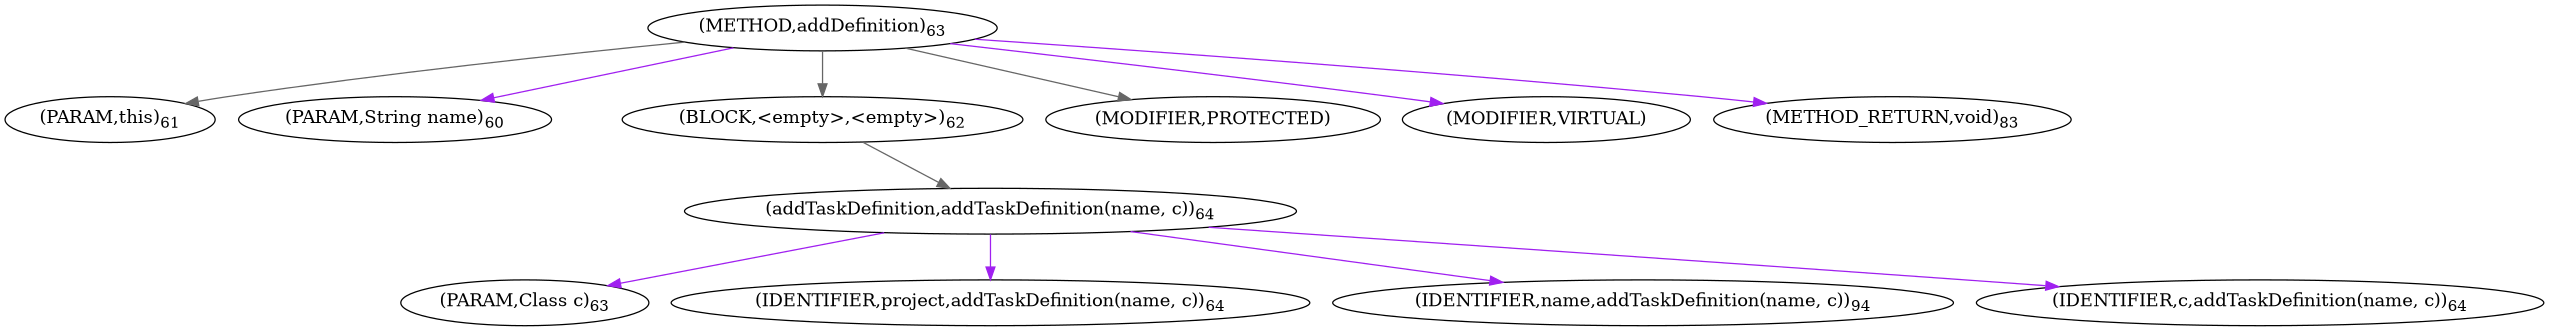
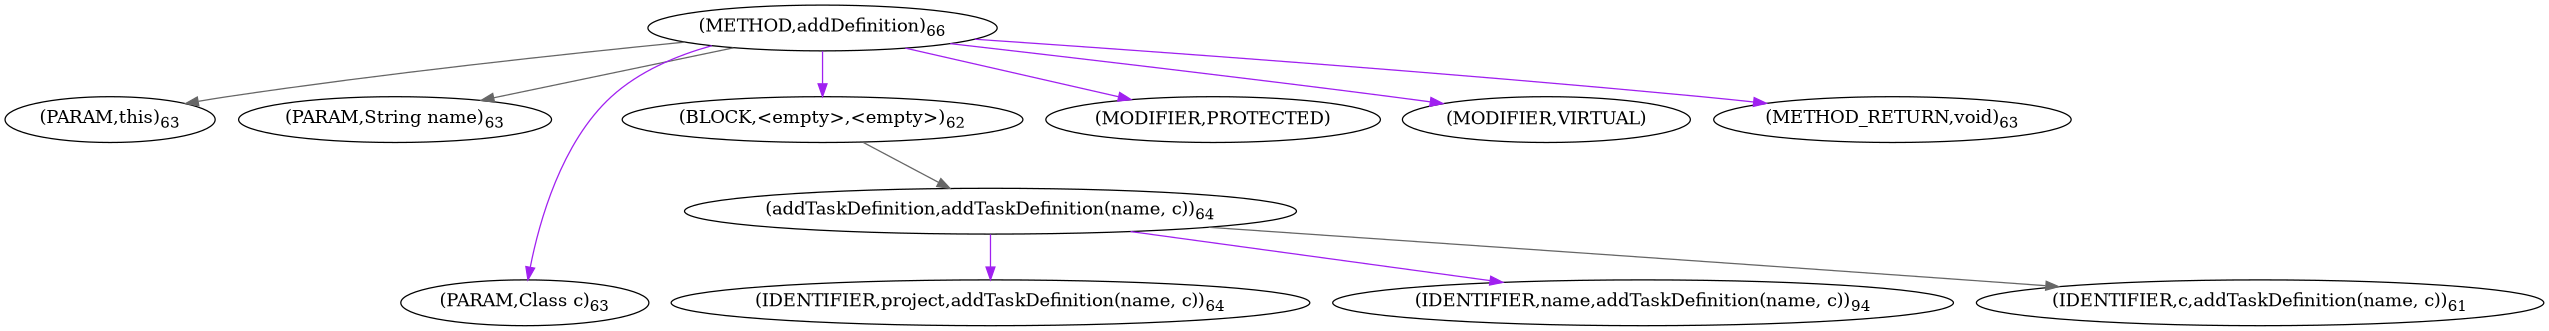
(936, 26) -> (936, 26)
(823, 68) -> (823, 68)
(1012, 72) -> (1012, 72)
(614, 73) -> (614, 73)
(171, 118) -> (171, 118)
(495, 118) -> (495, 118)
(2009, 118) -> (2009, 118)
(1627, 256) -> (1627, 256)
(752, 258) -> (586, 126)
(2458, 301) -> (2458, 301)
